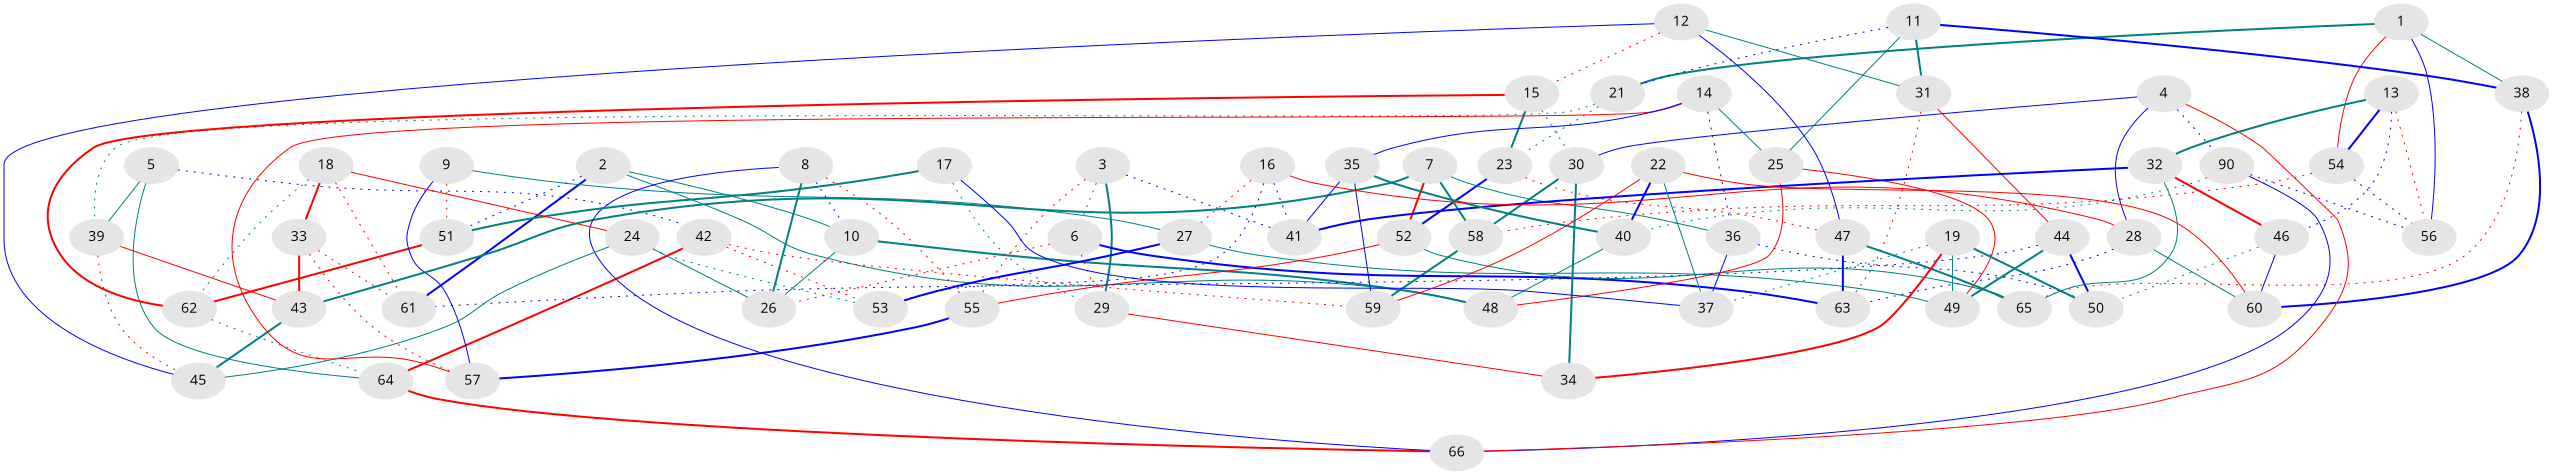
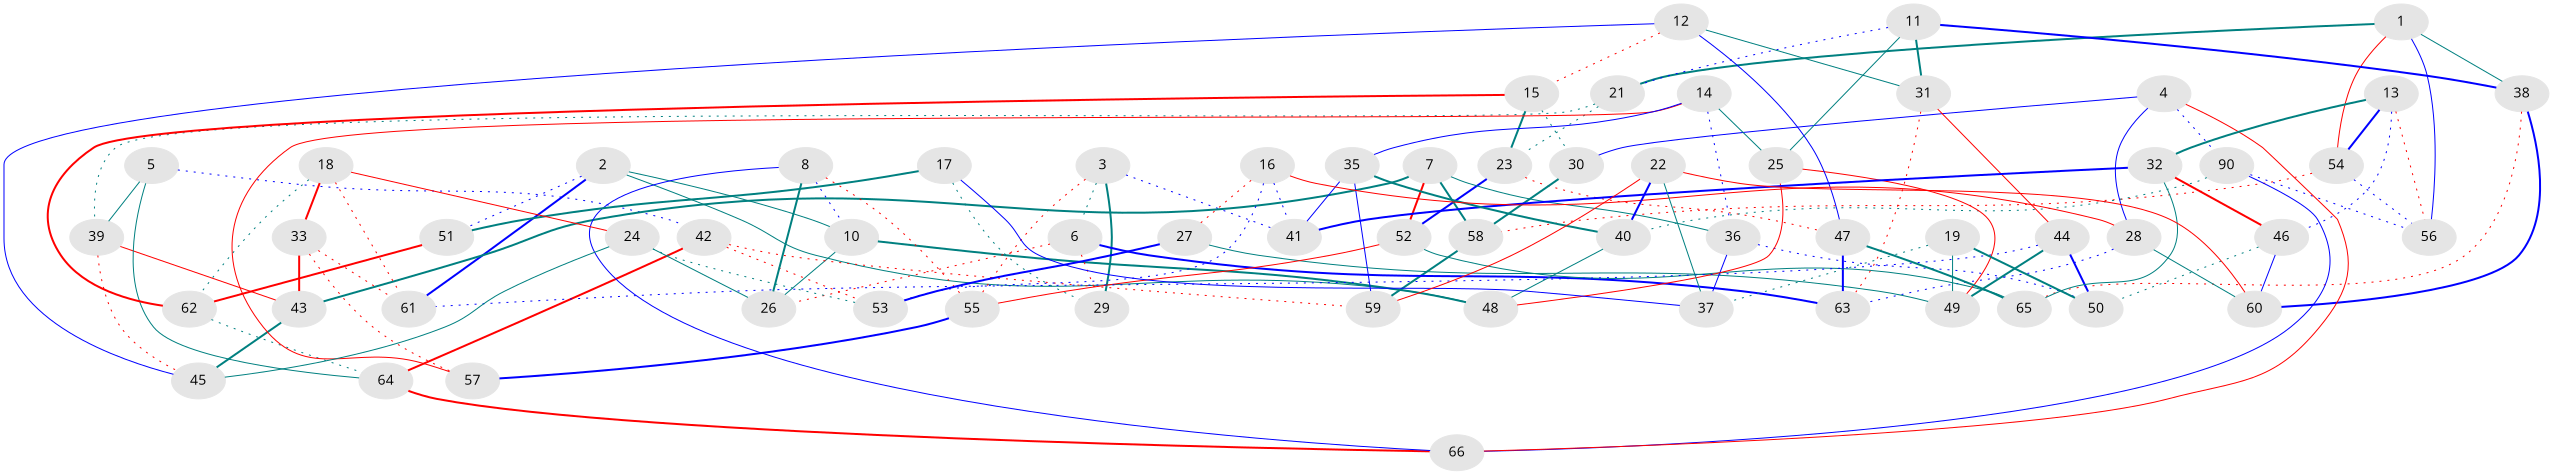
(447, 166) -> none
(1569, 381) -> none
